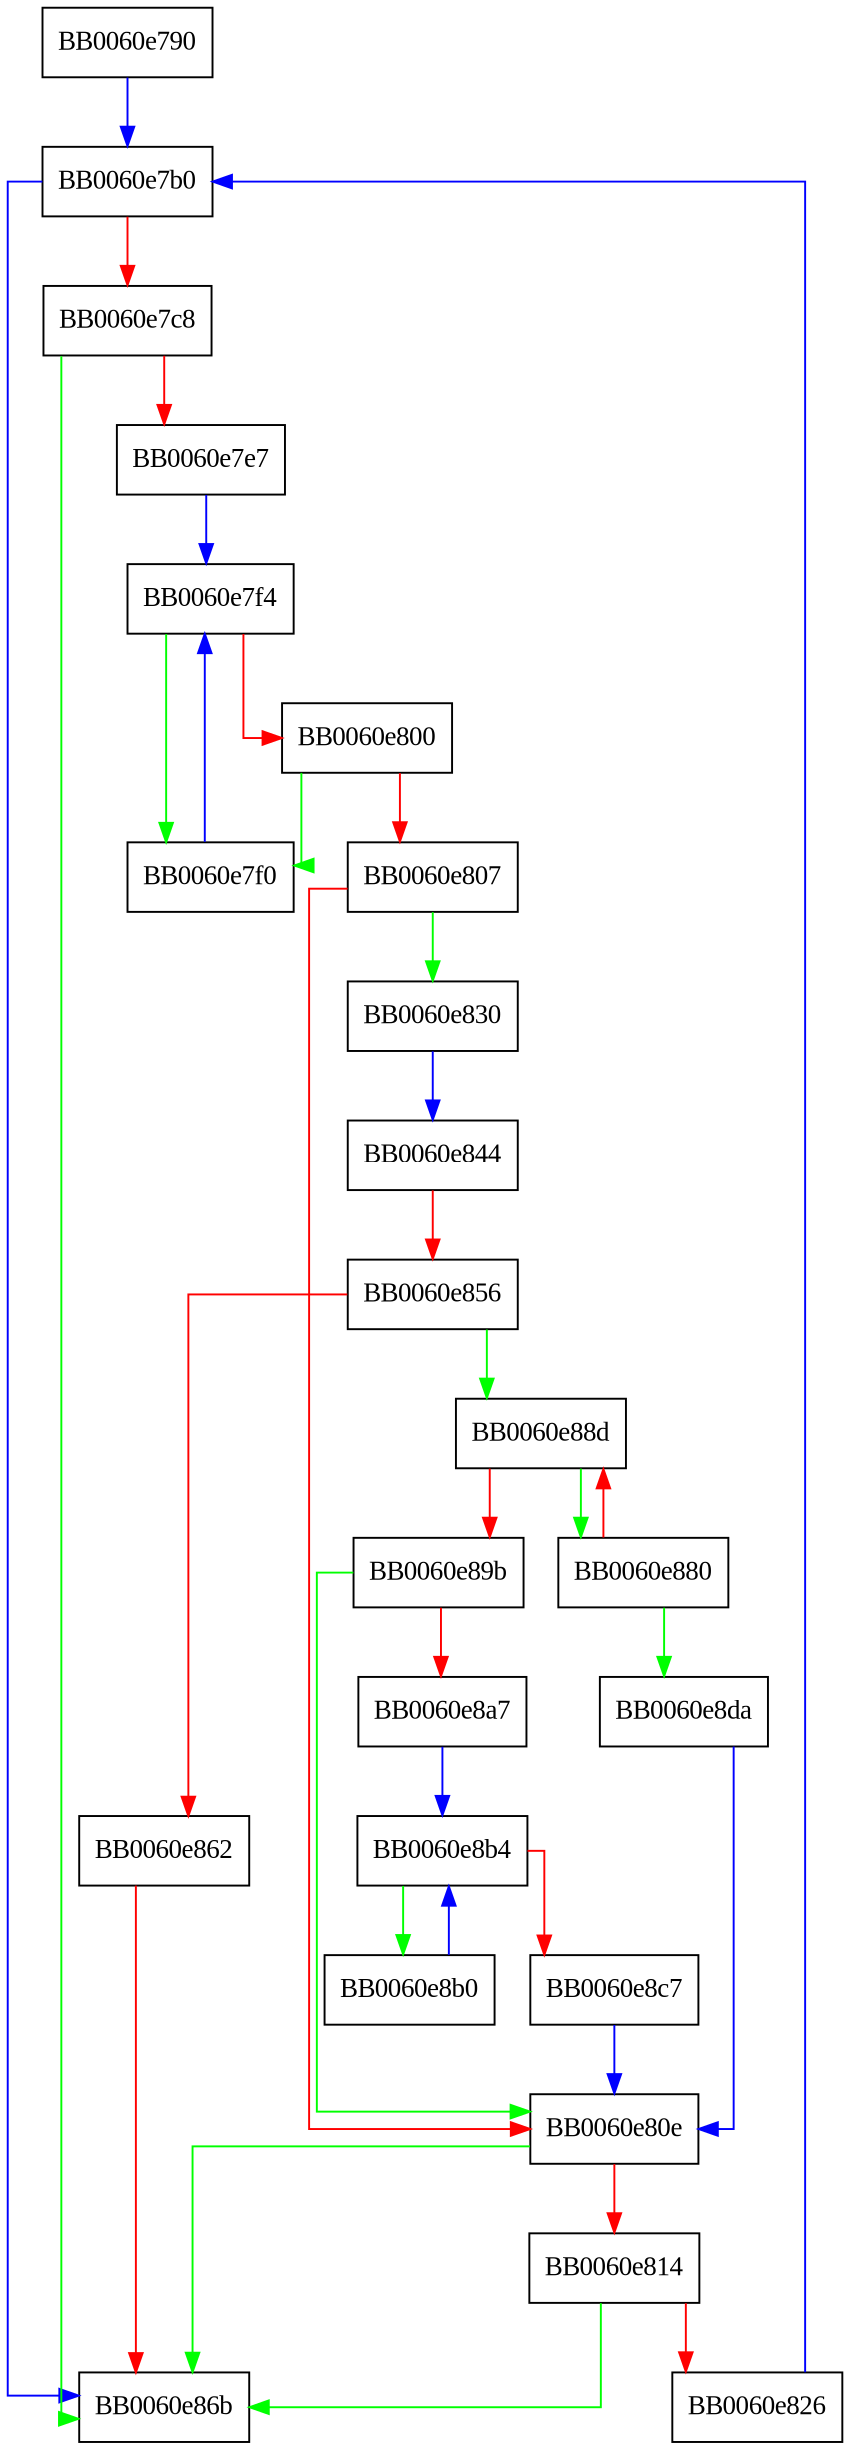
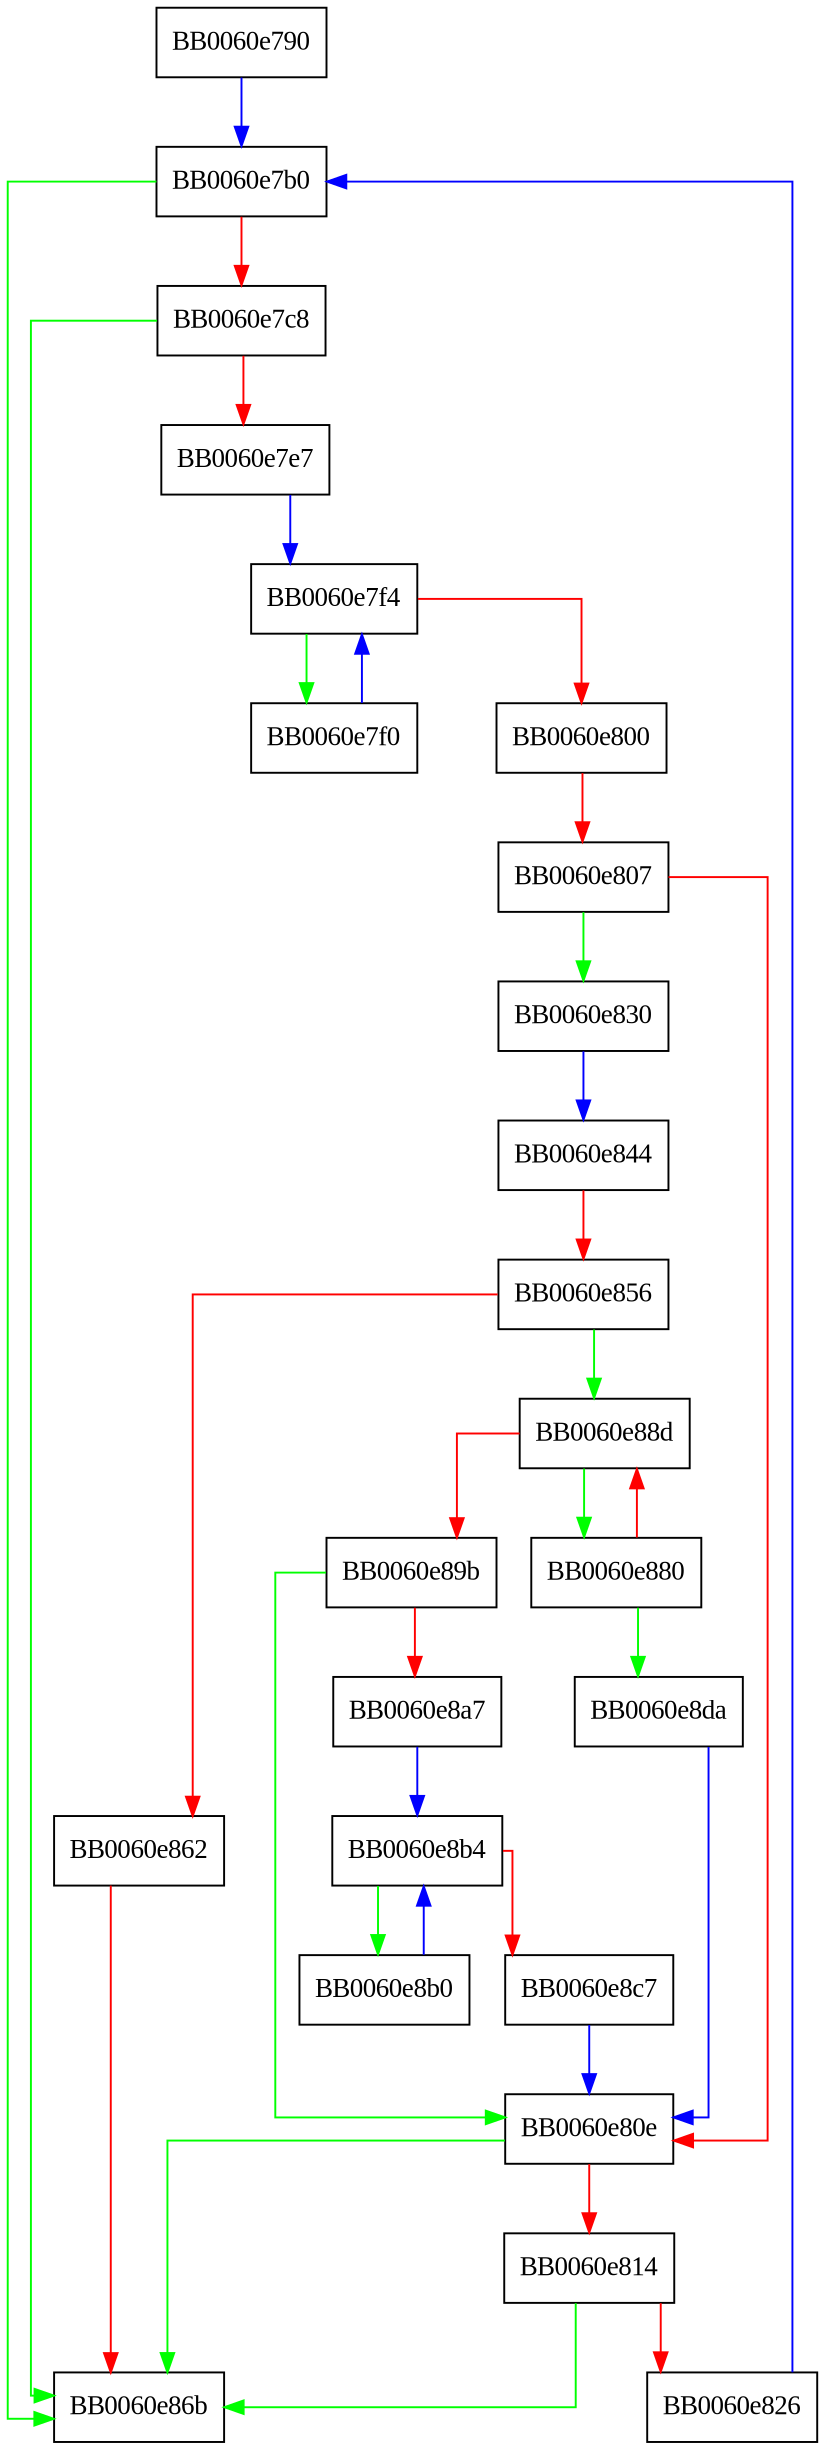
(301, 820) -> none
(8, 1297) -> (8, 1239)
